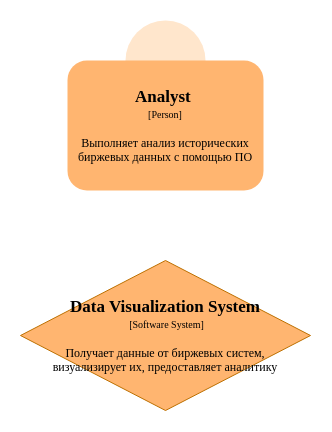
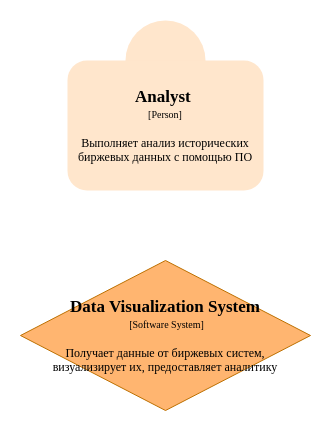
(166, 126) -> (166, 126)
